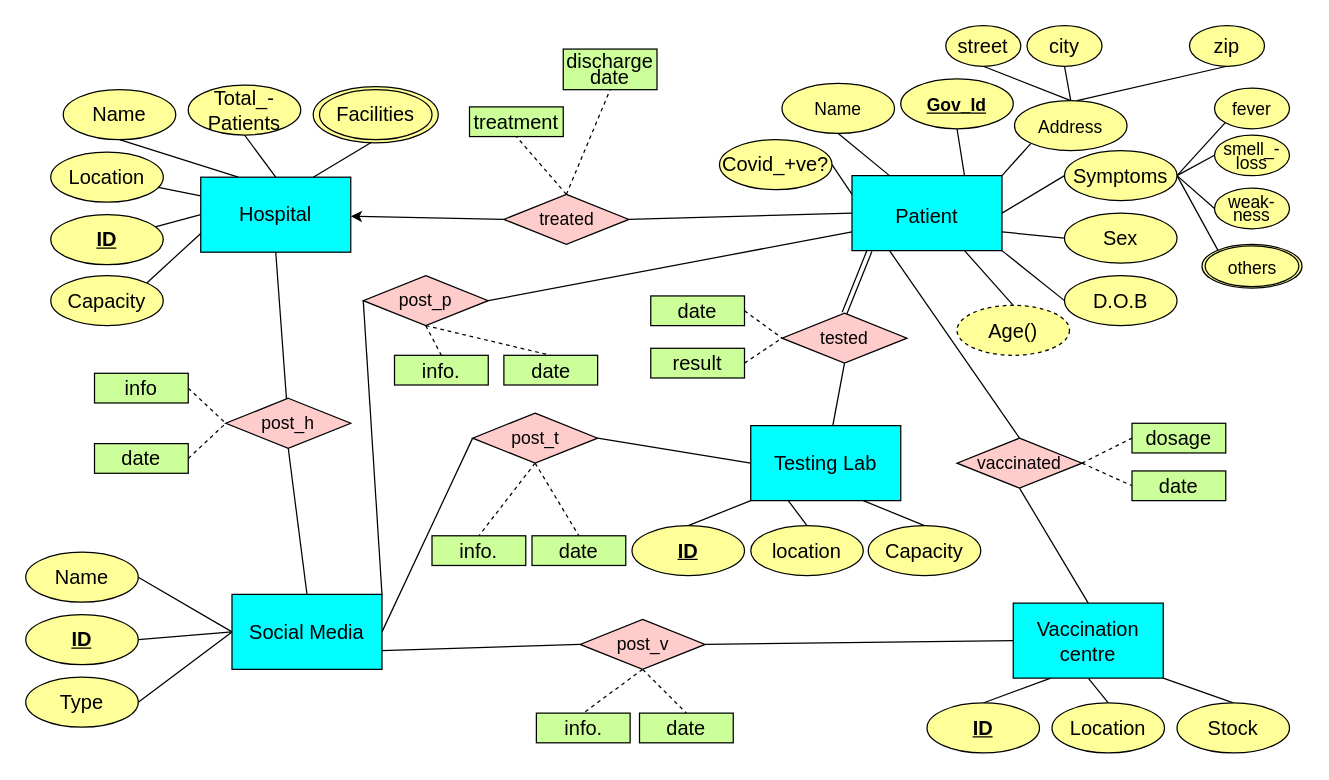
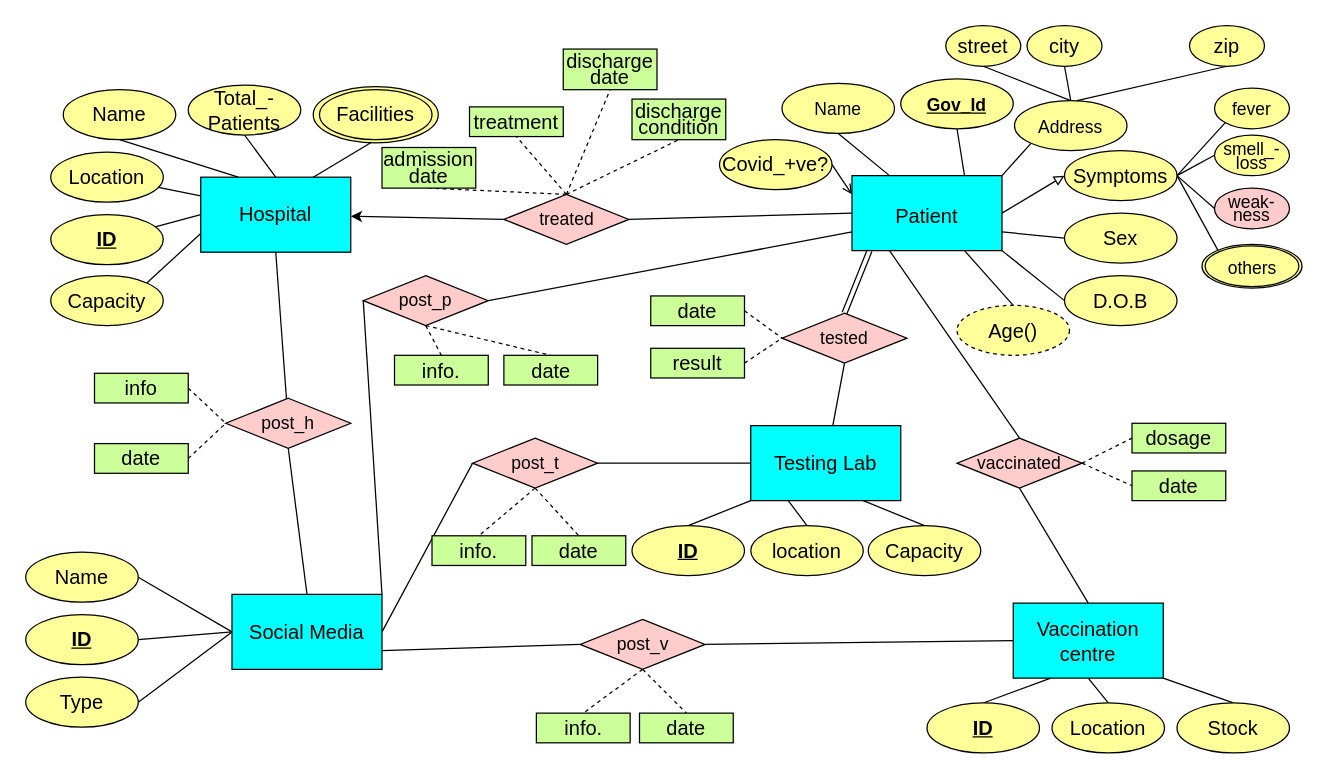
none -> (679, 119)
none -> (623, 167)
none -> (429, 168)
(1059, 179) -> (1055, 181)
(849, 190) -> (849, 190)
none -> (496, 191)
(1252, 208) -> (1252, 208)
(535, 438) -> (535, 463)
